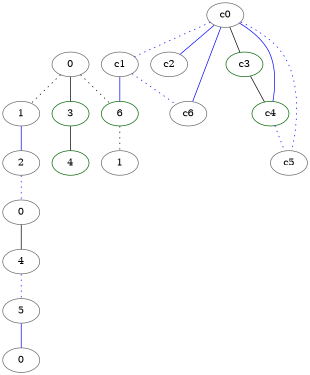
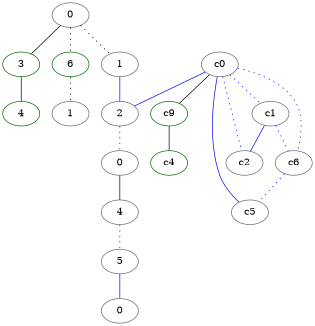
(197, 40) -> (232, 114)
(271, 56) -> (170, 89)
(207, 64) -> (290, 95)
(244, 64) -> (169, 114)
(292, 75) -> (213, 143)
(120, 89) -> (257, 138)
(280, 138) -> (272, 188)
